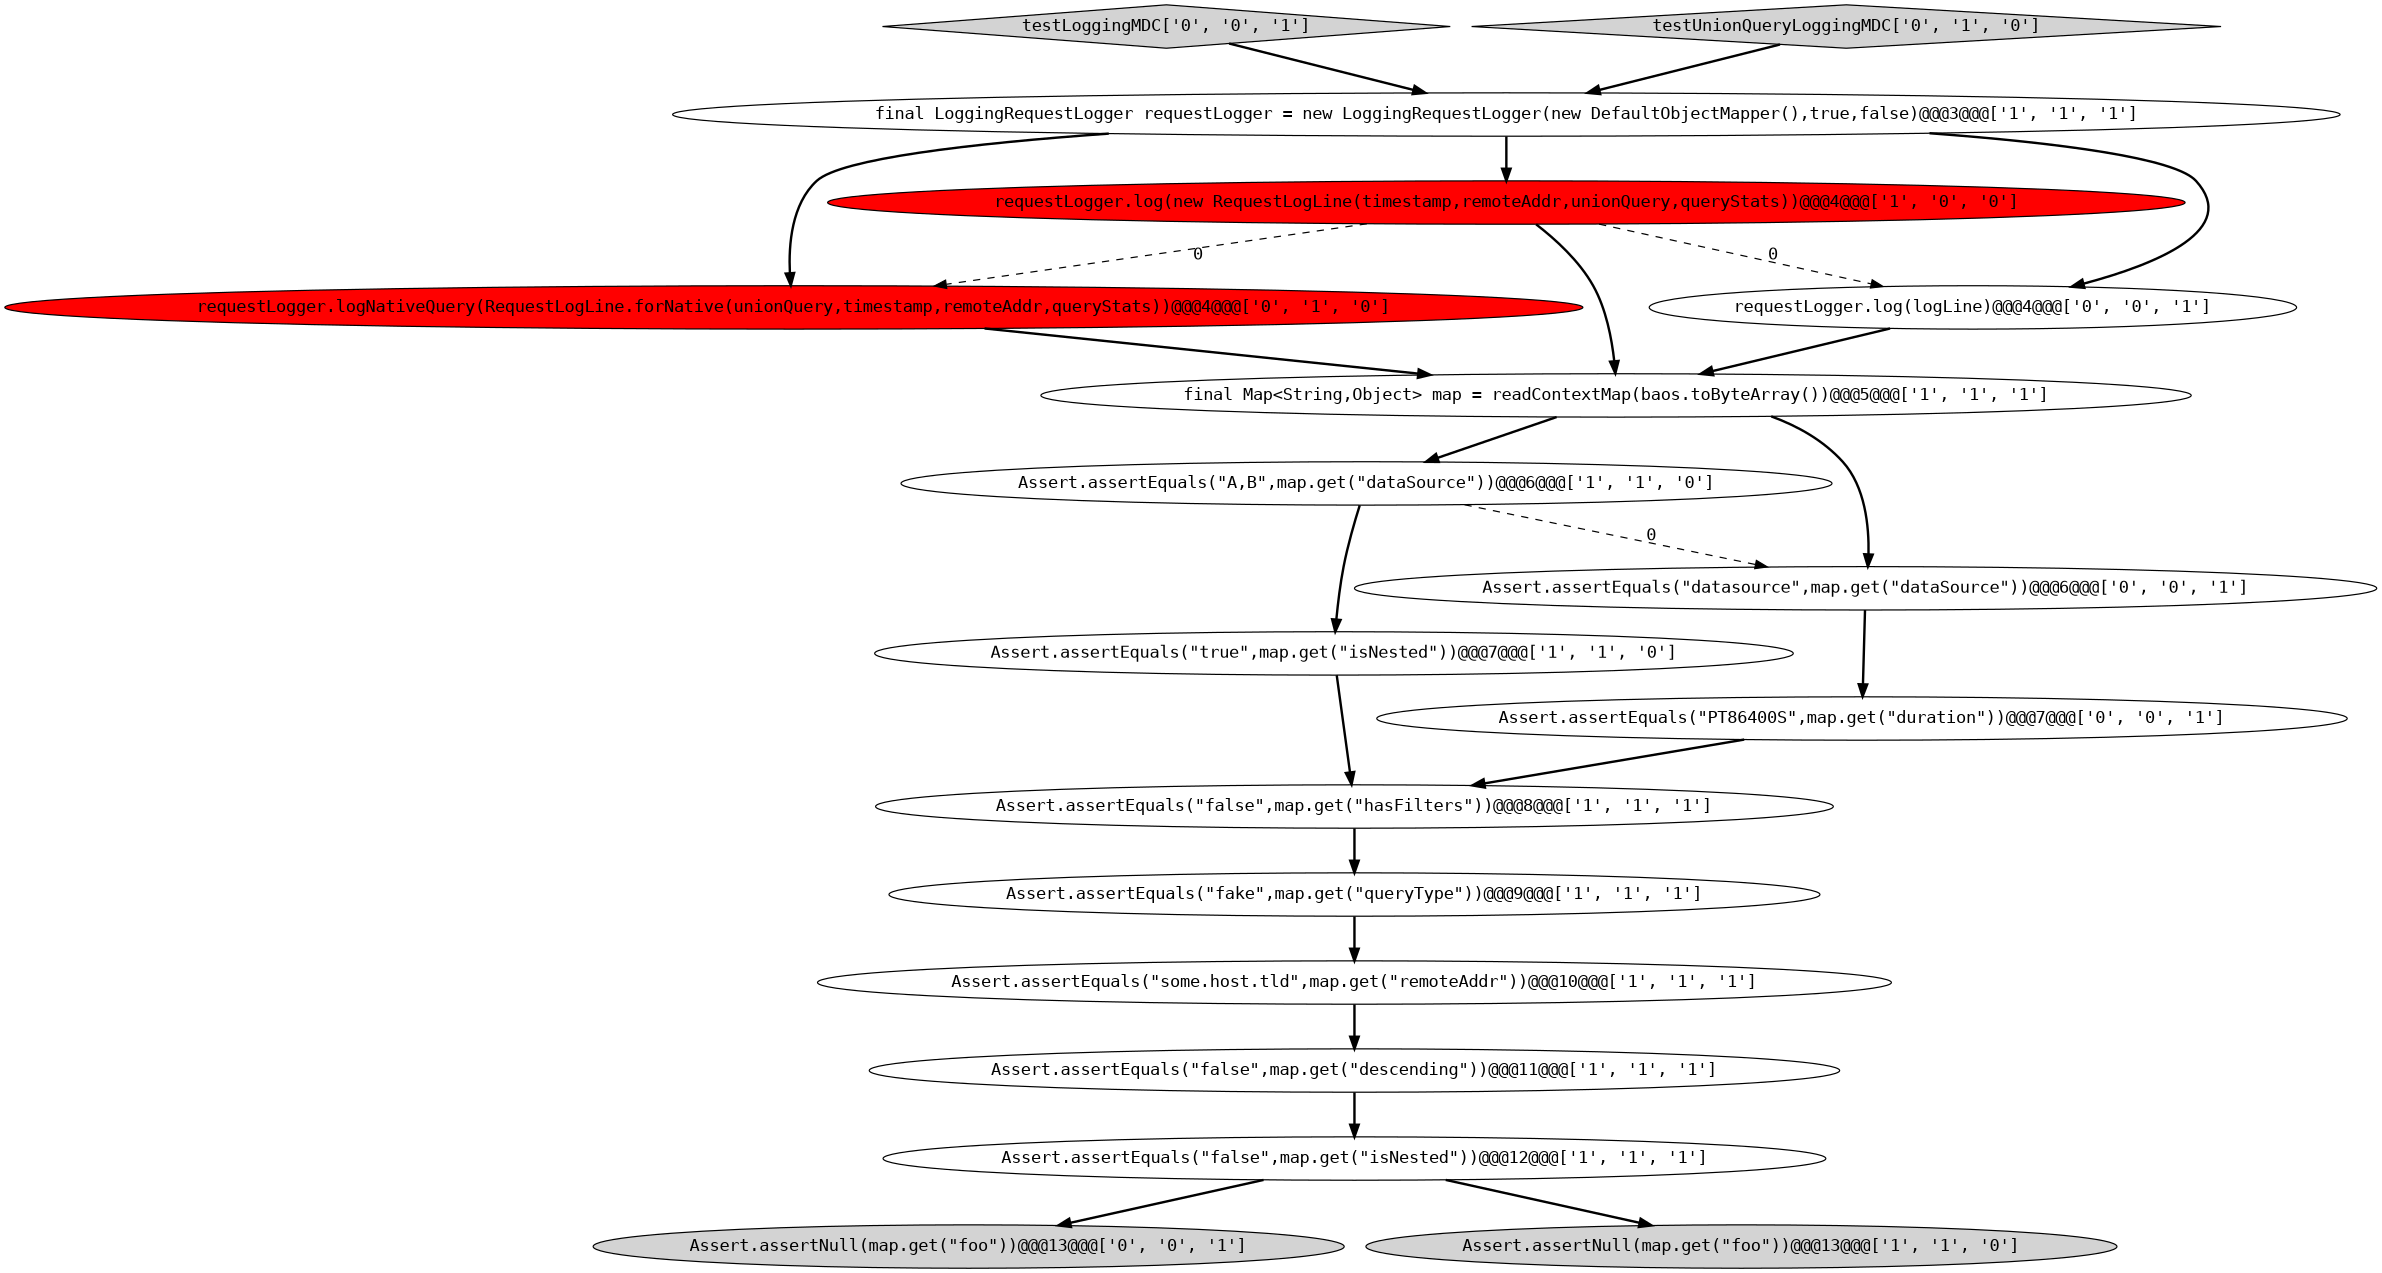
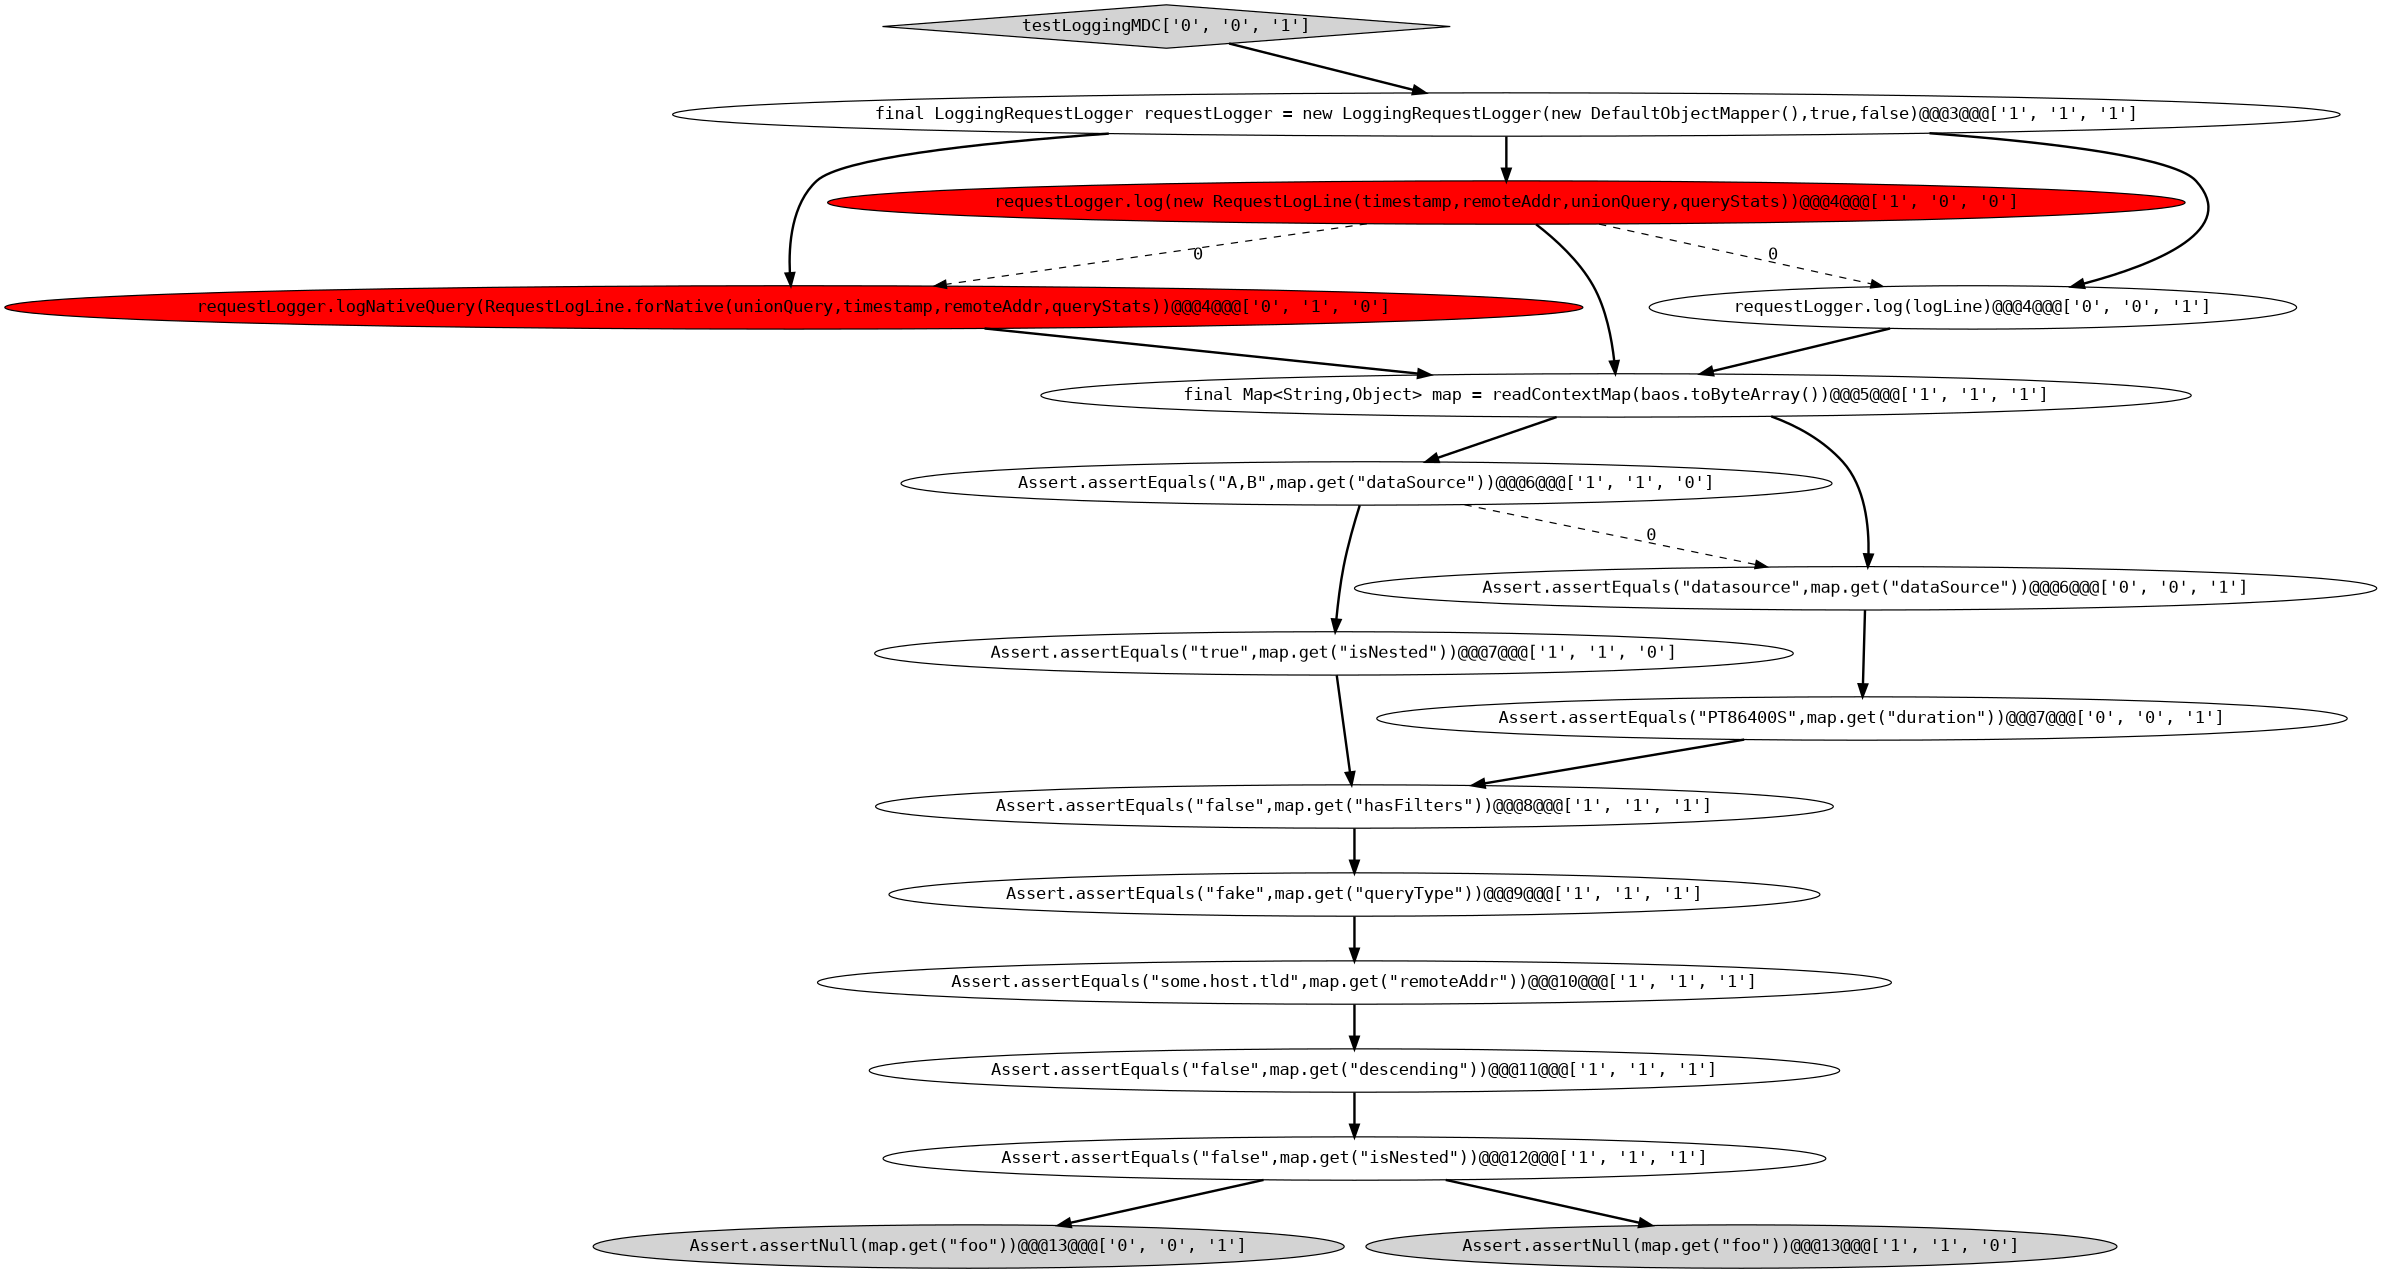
(1846, 27) -> none
